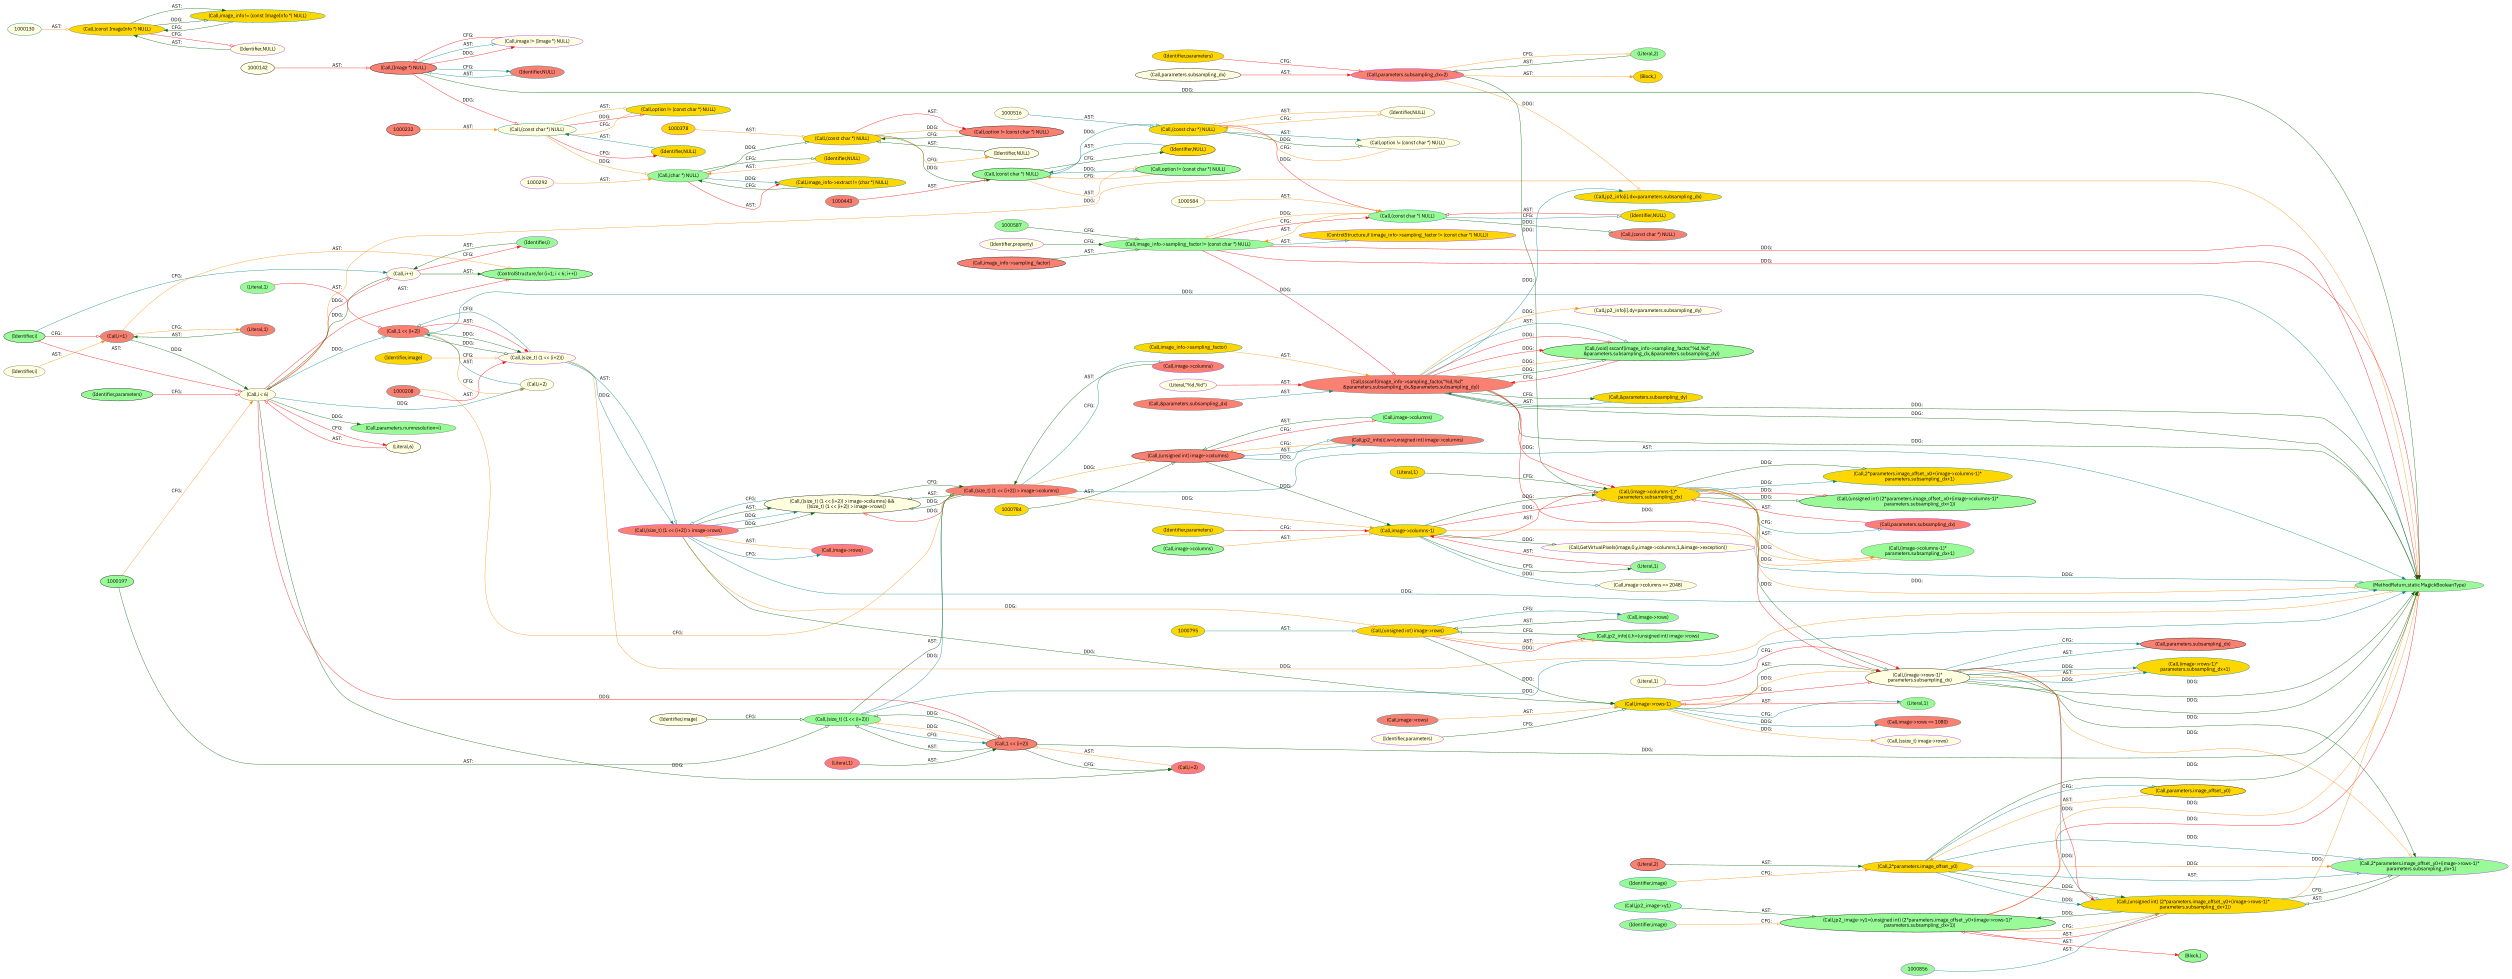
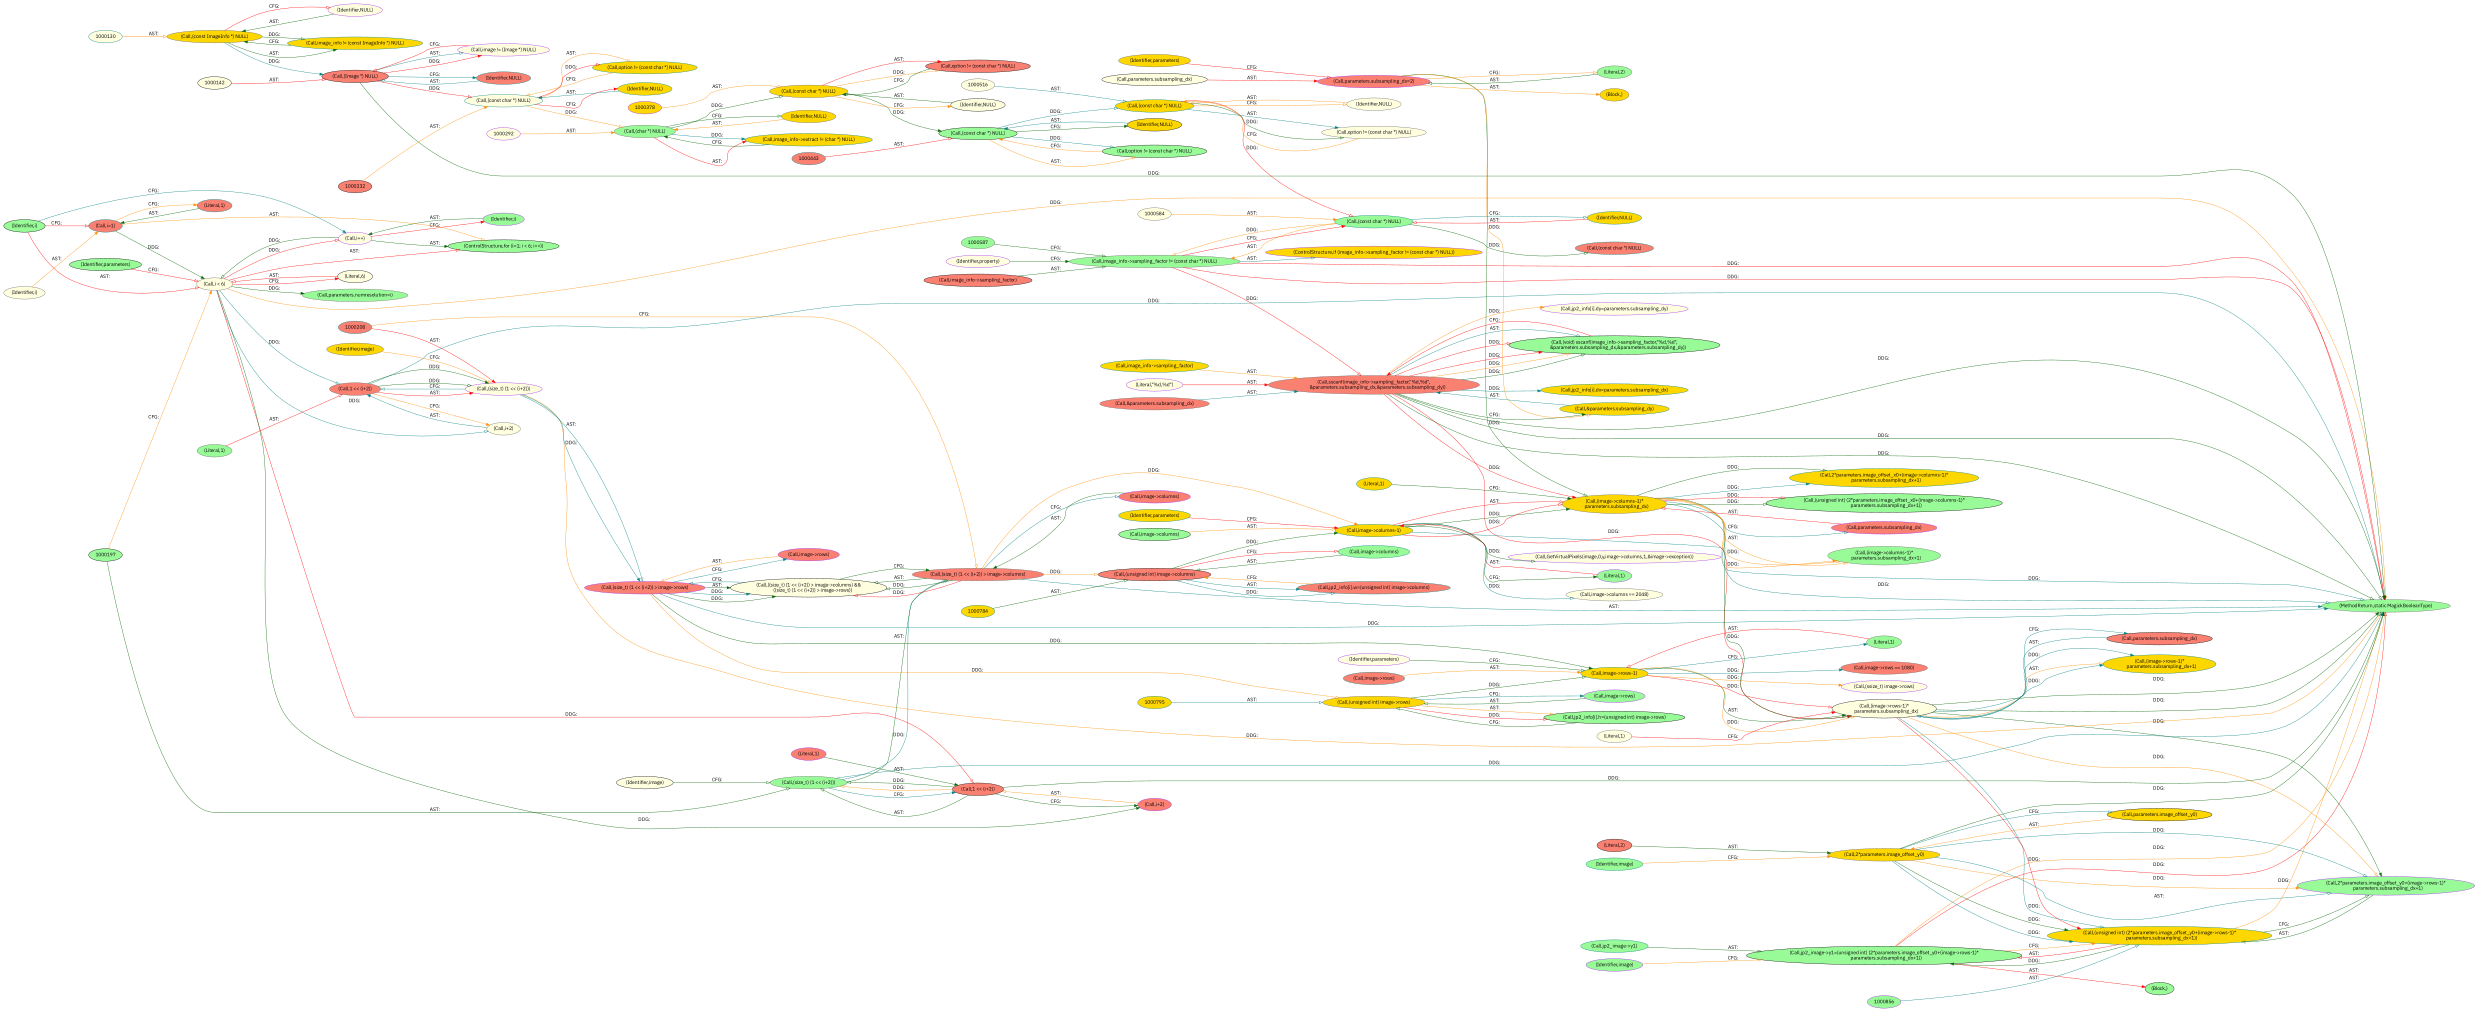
none -> (270, 65)
(1546, 120) -> (1502, 244)
(1884, 592) -> (1855, 598)
